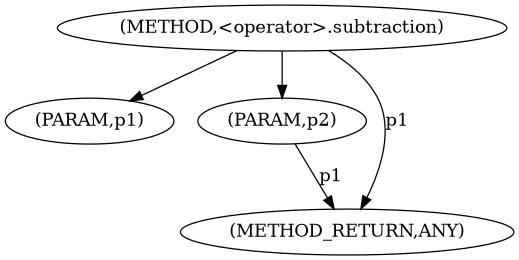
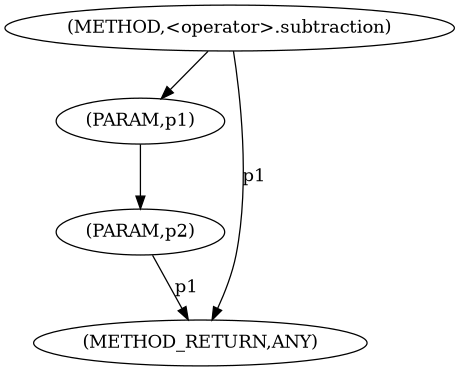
(282, 68) -> (140, 170)
